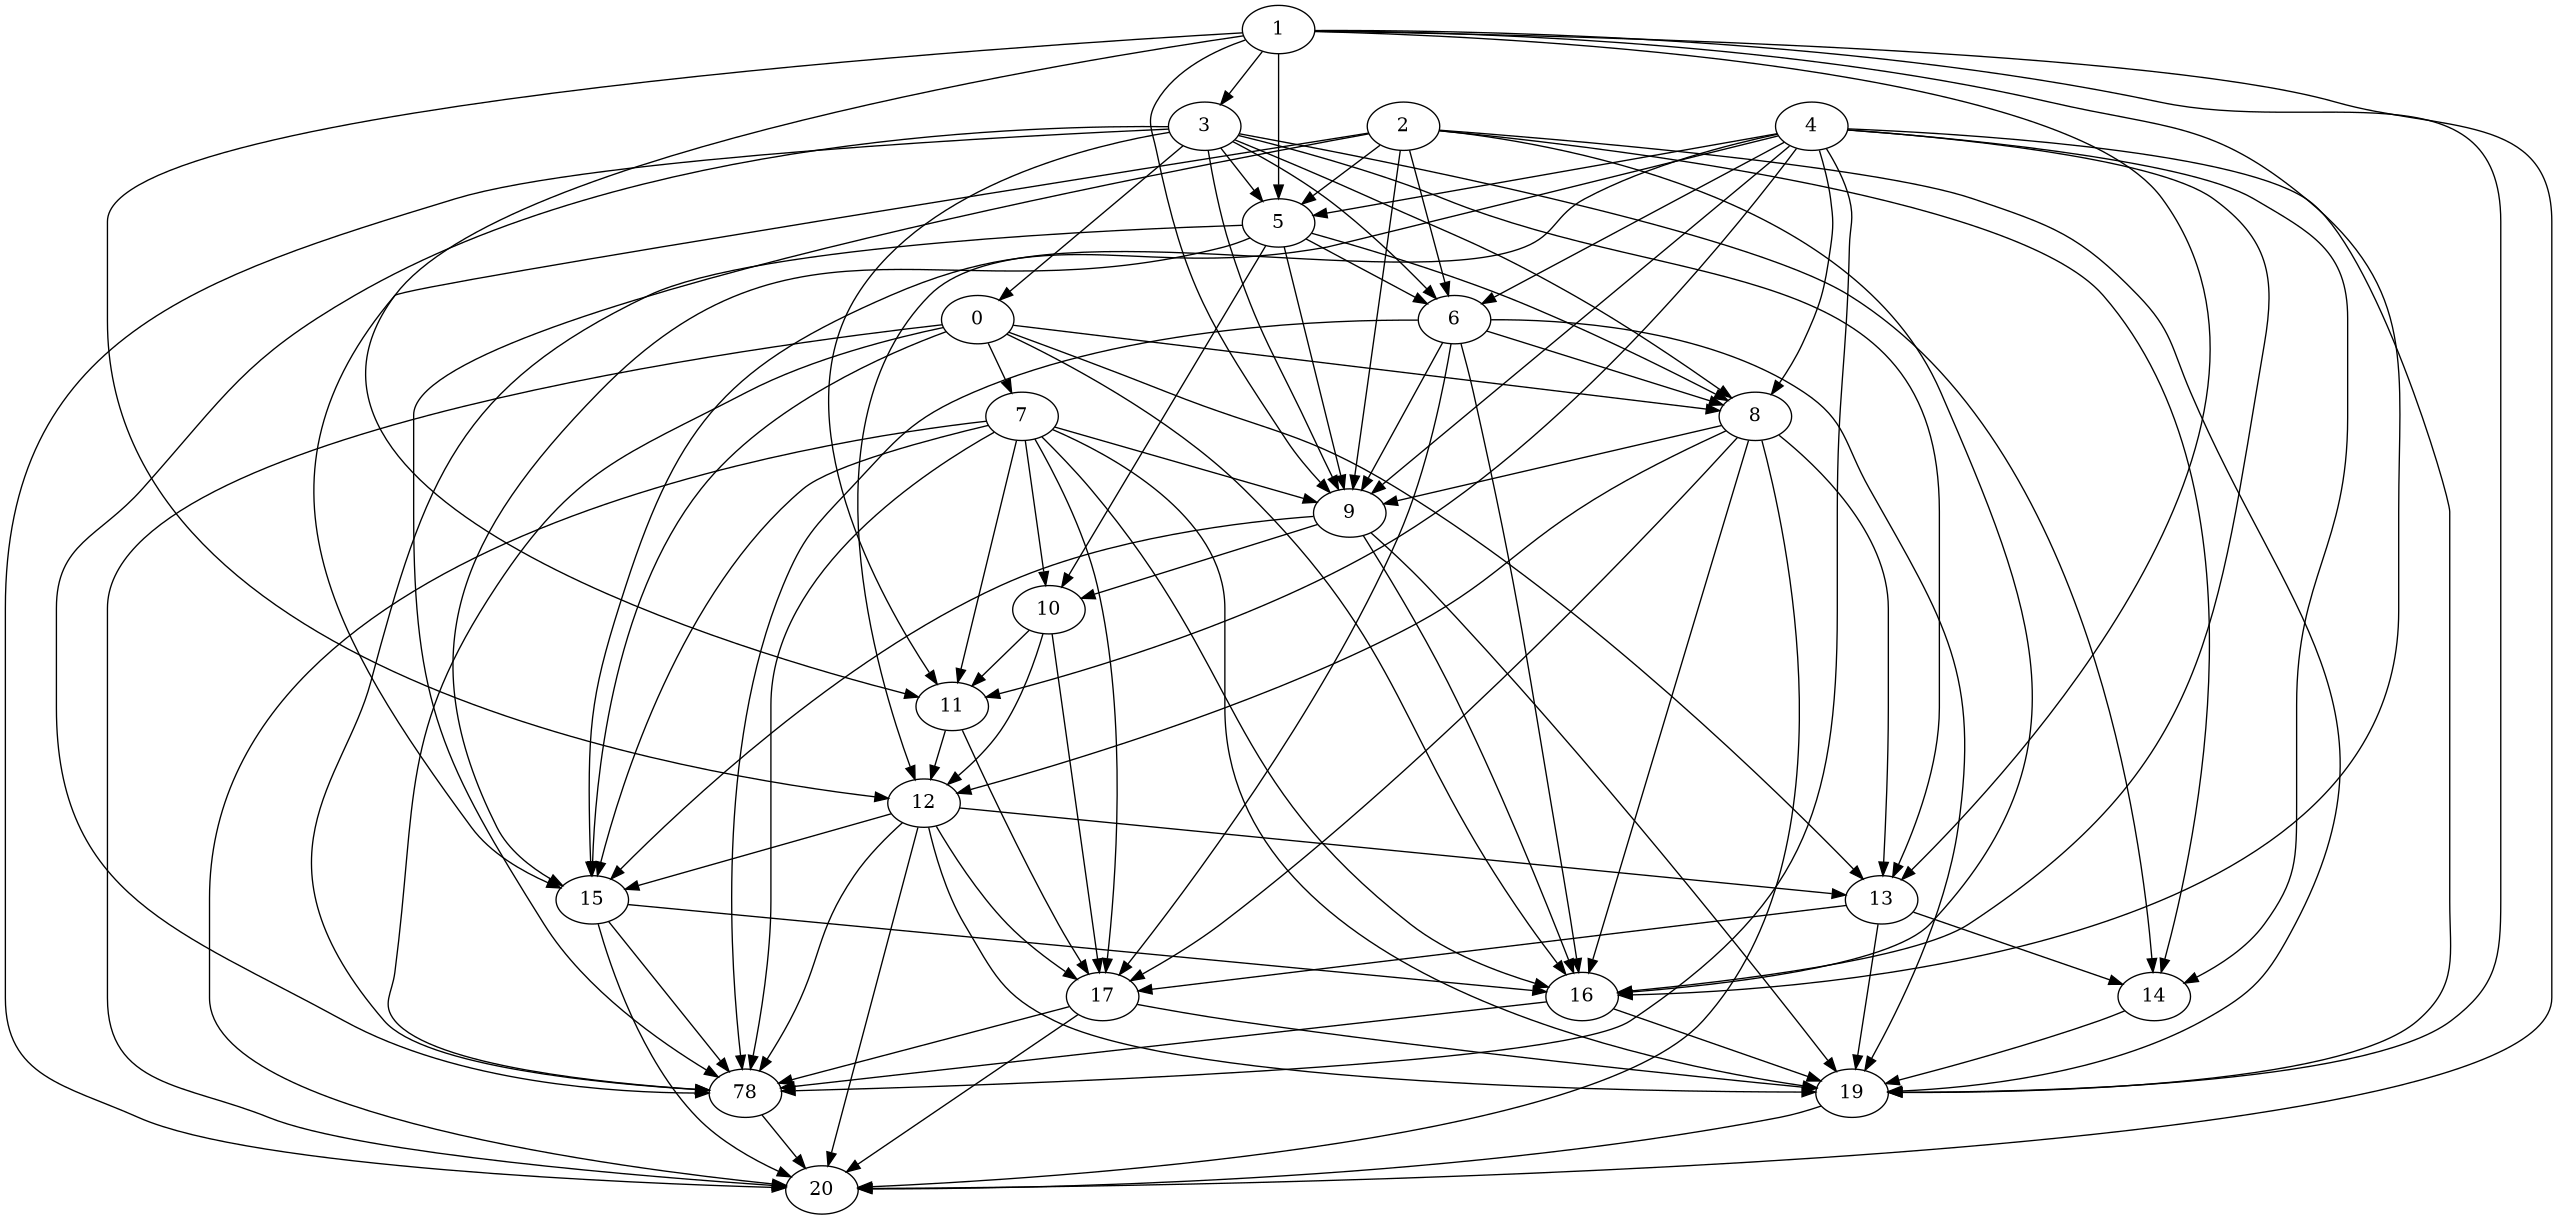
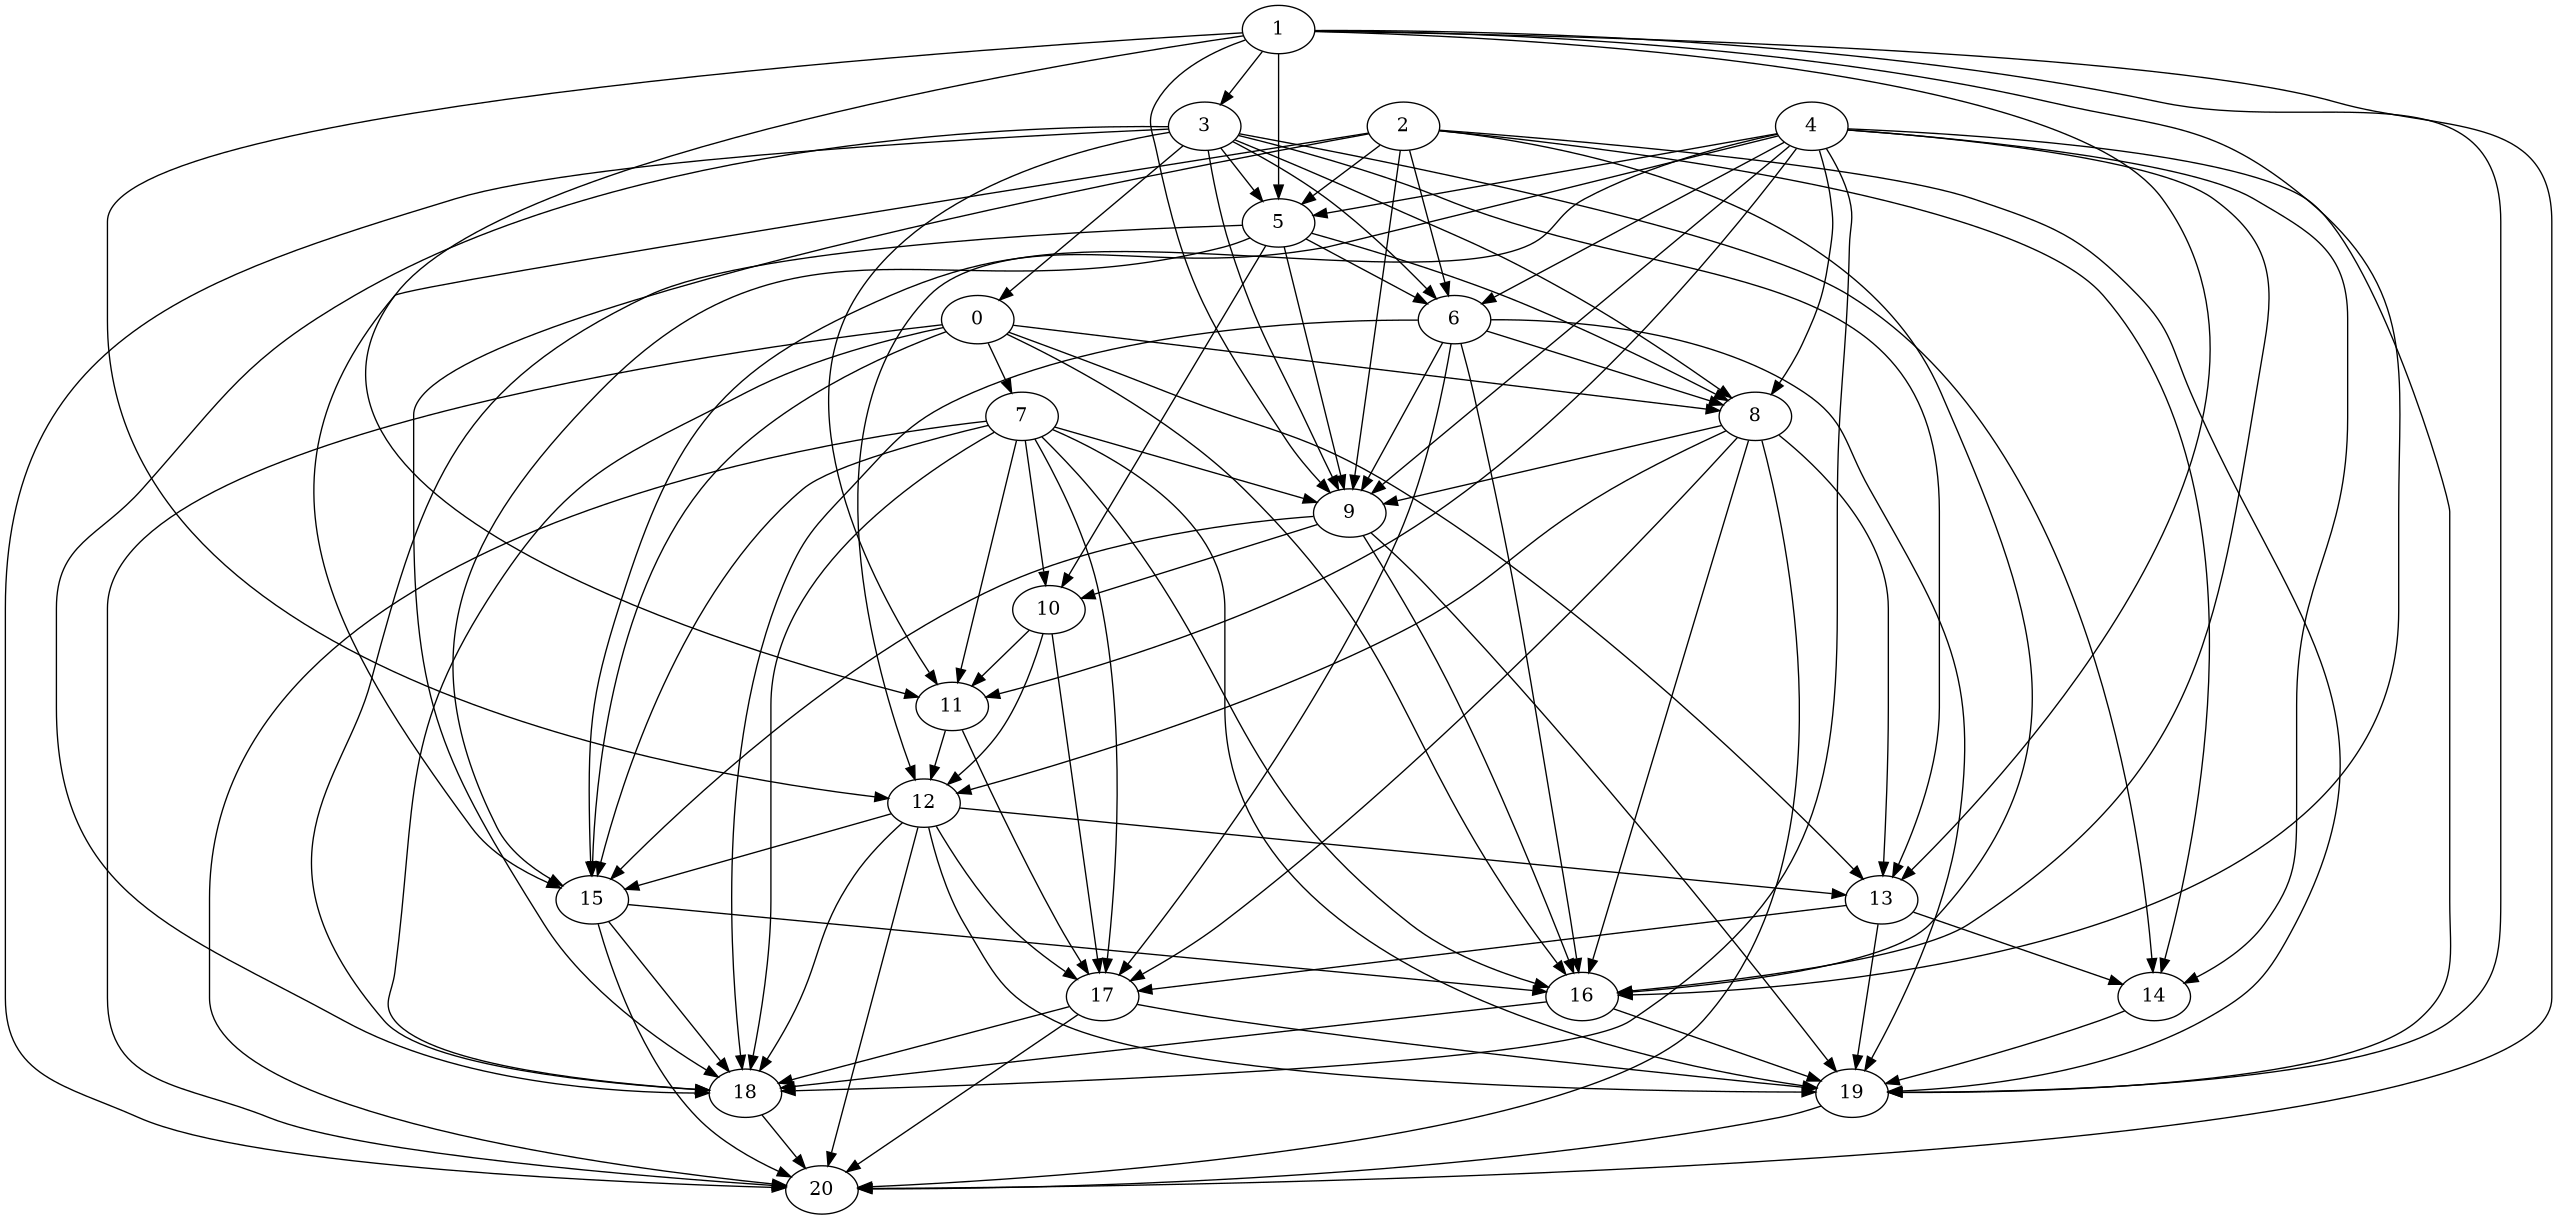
(745, 1093) -> (745, 1093)
